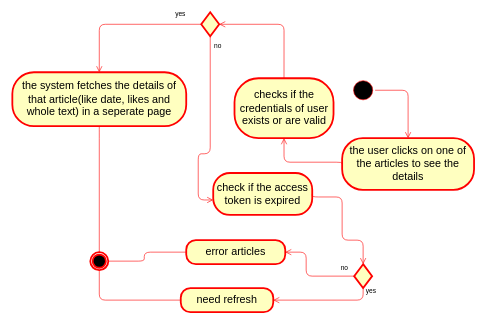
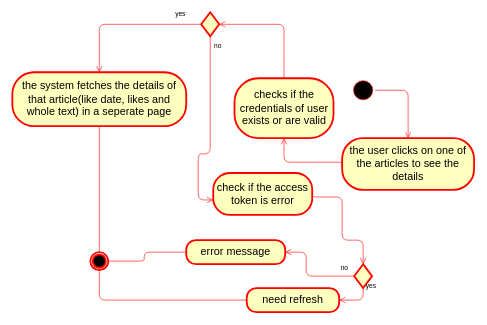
(263, 194) -> (263, 194)
(236, 252) -> (236, 252)
(227, 300) -> (293, 300)
